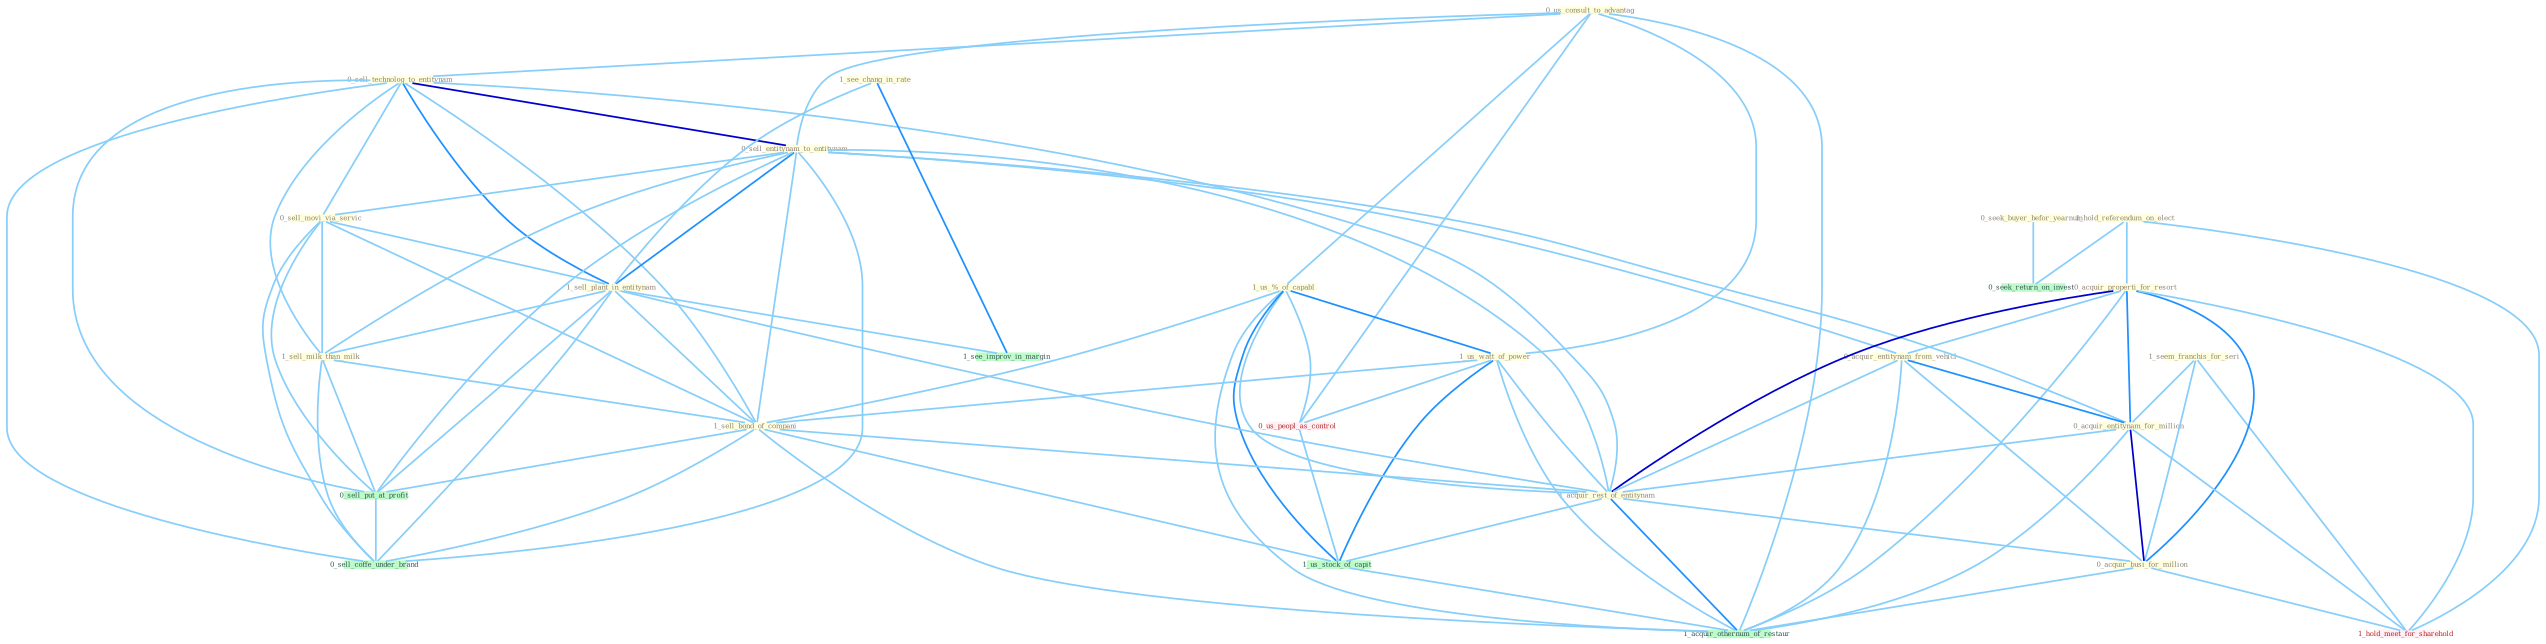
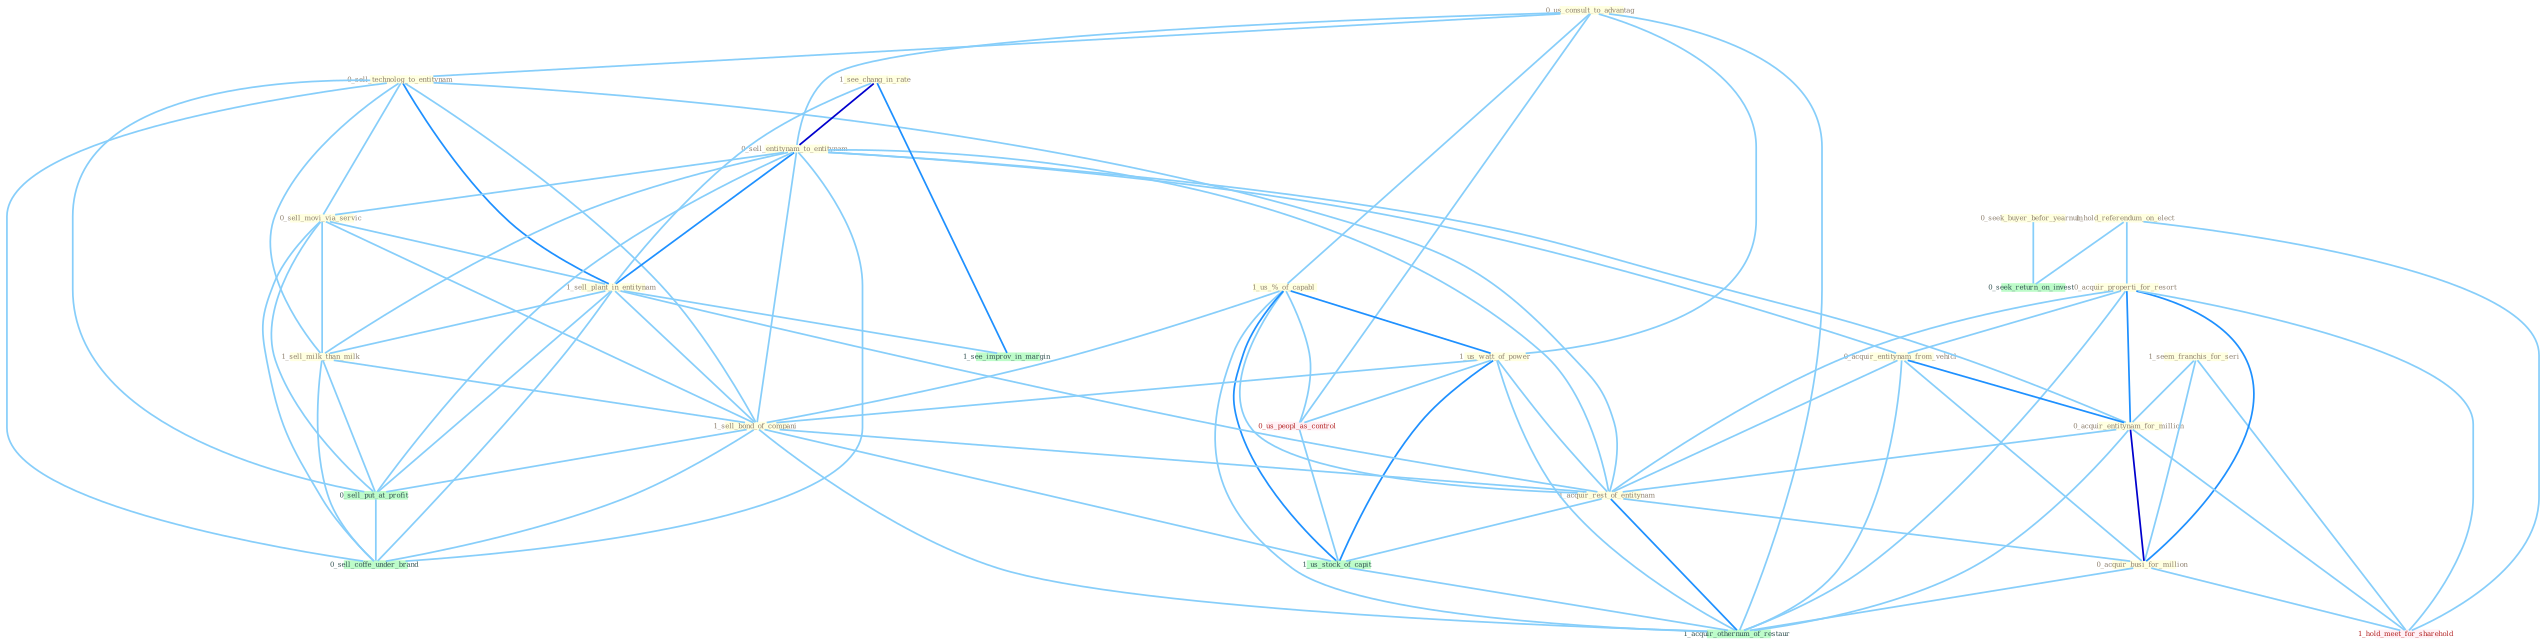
(599, 114) -> (844, 108)
(1848, 356) -> (1848, 356)
